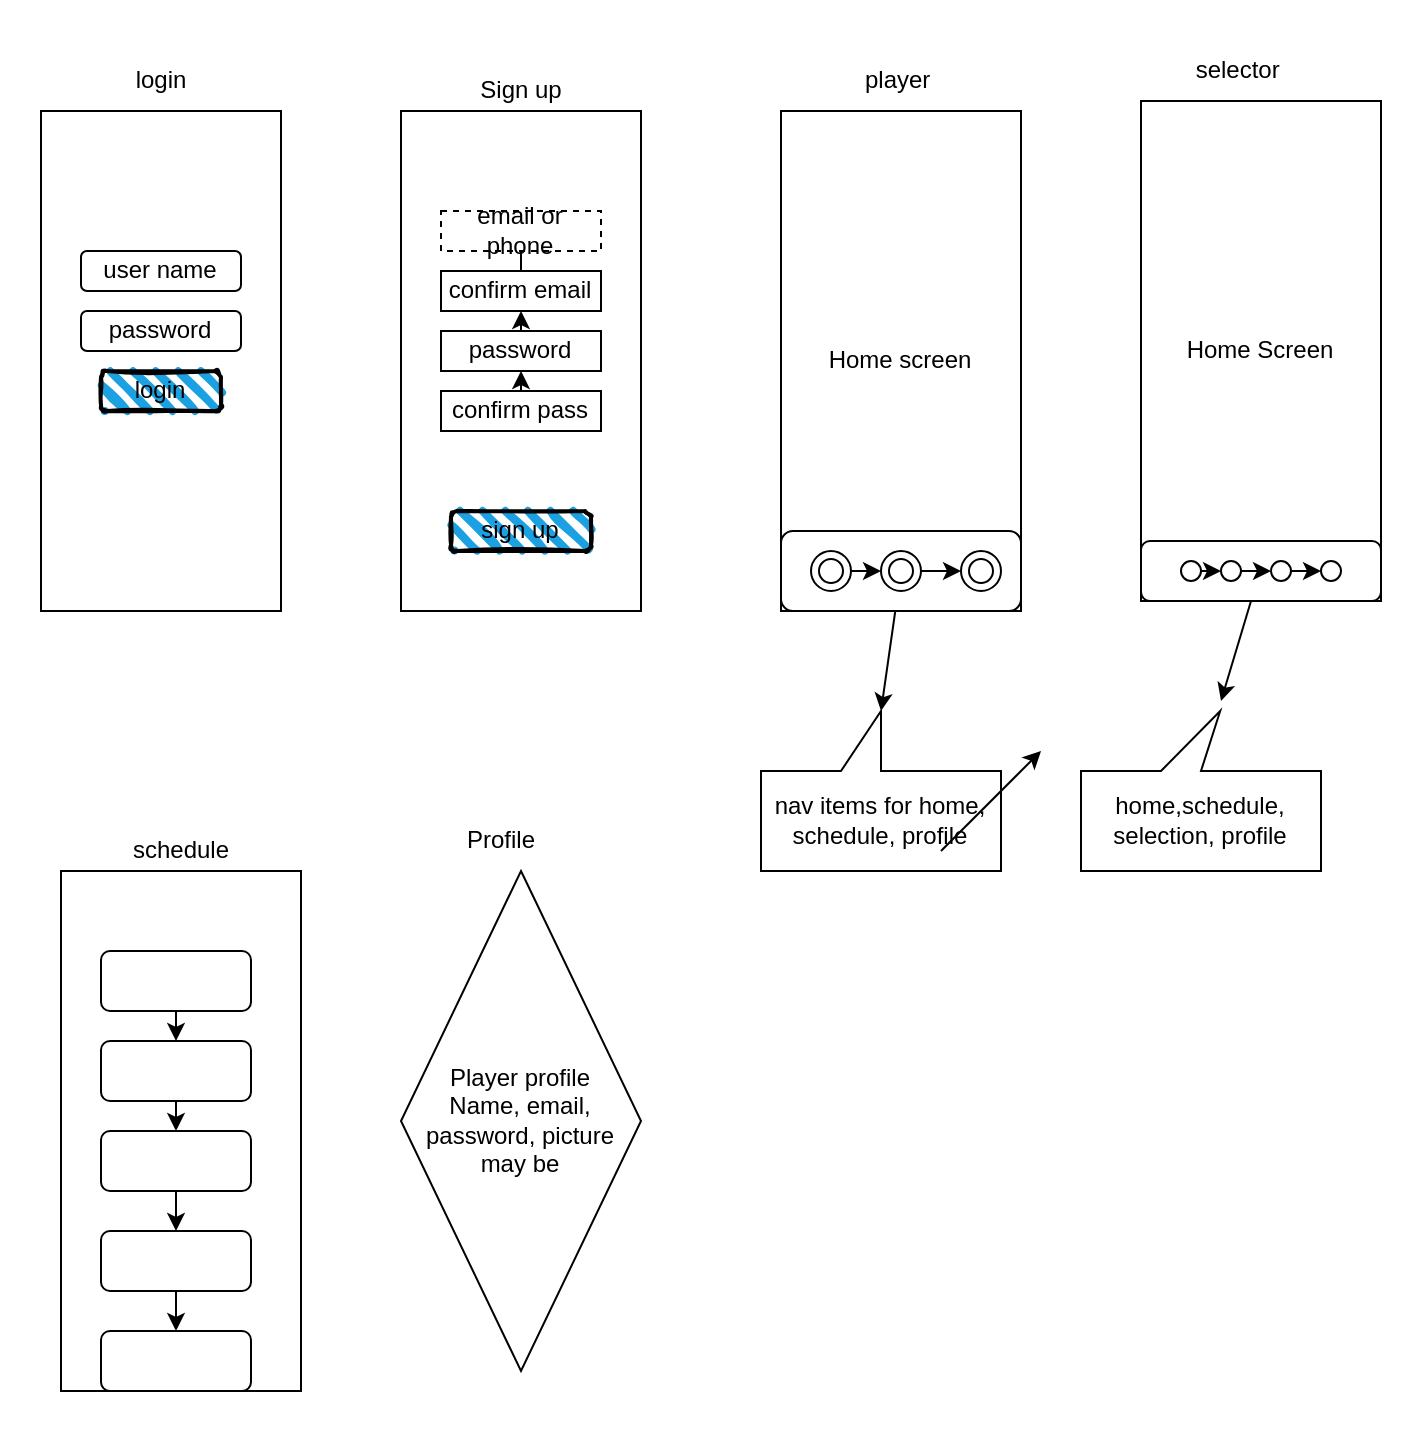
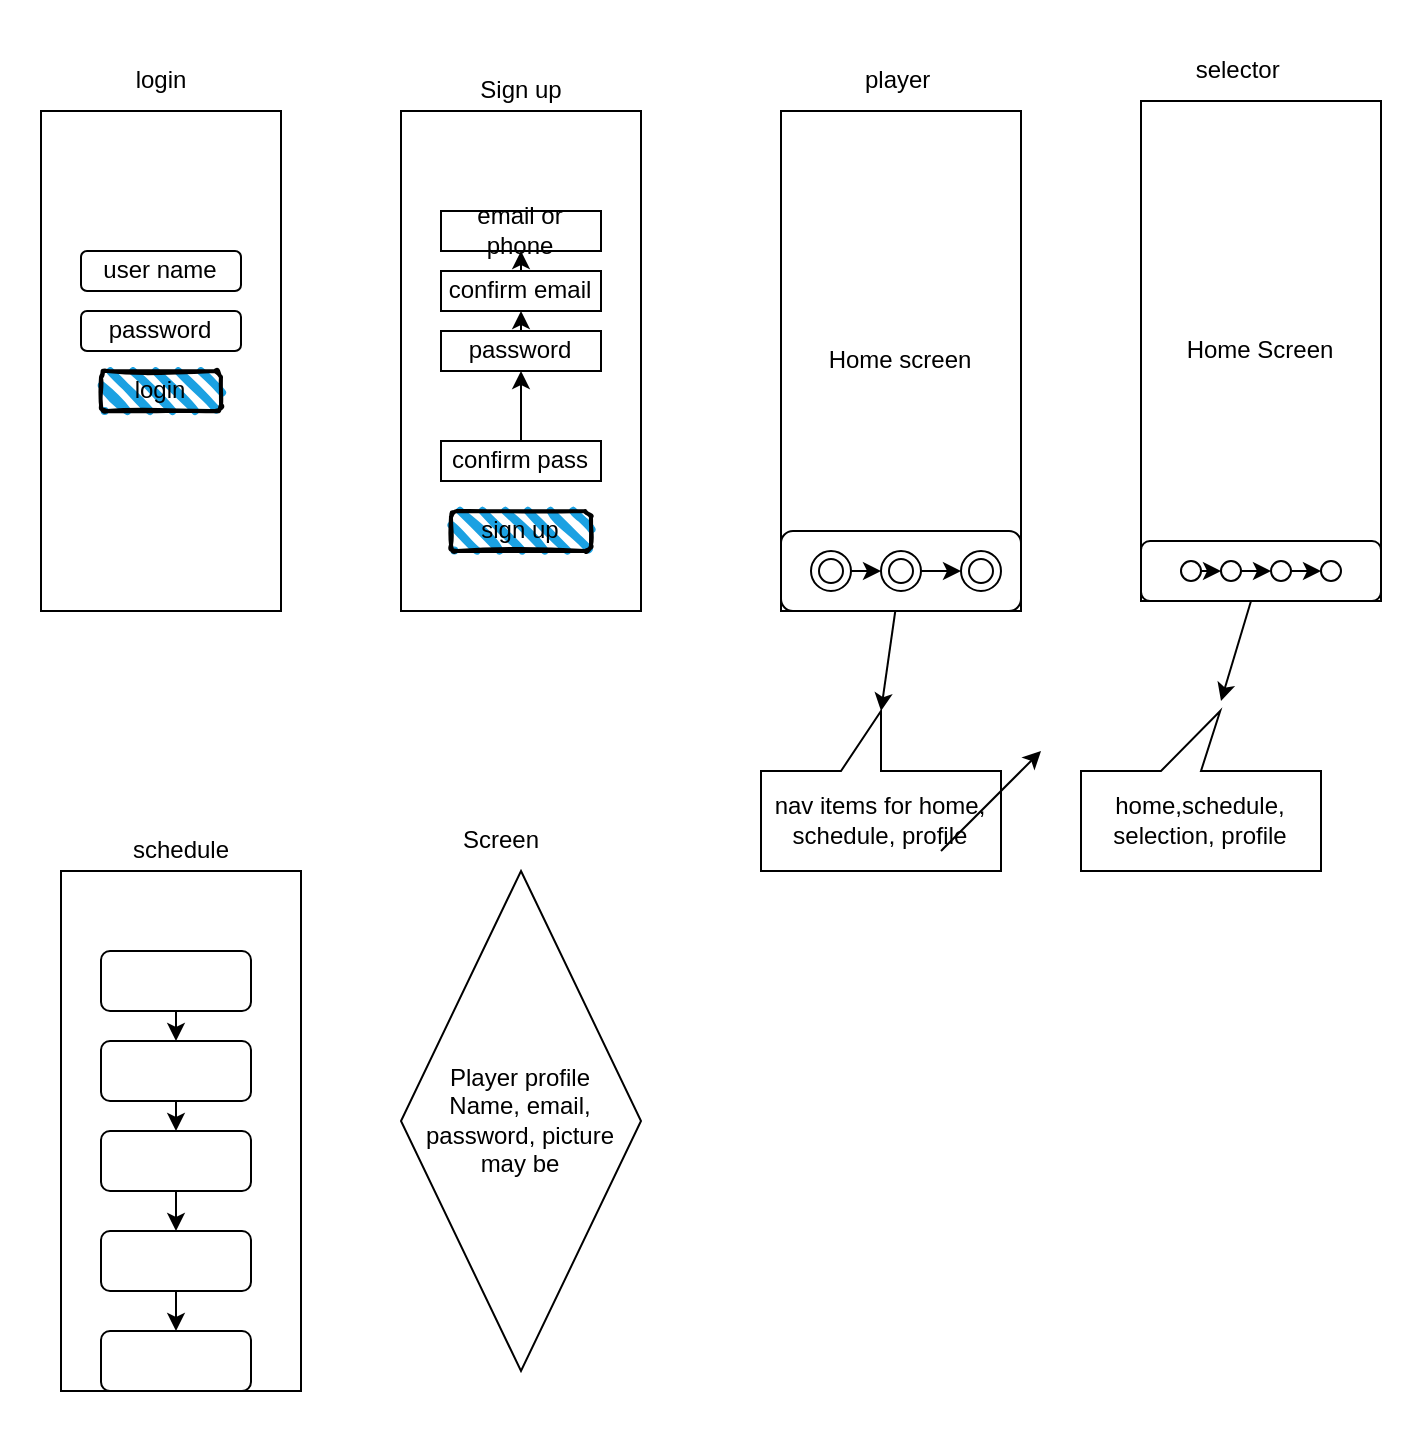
(521, 231) -> (521, 231)
(521, 260) -> (521, 266)
(521, 411) -> (521, 461)
(502, 841) -> (502, 841)
